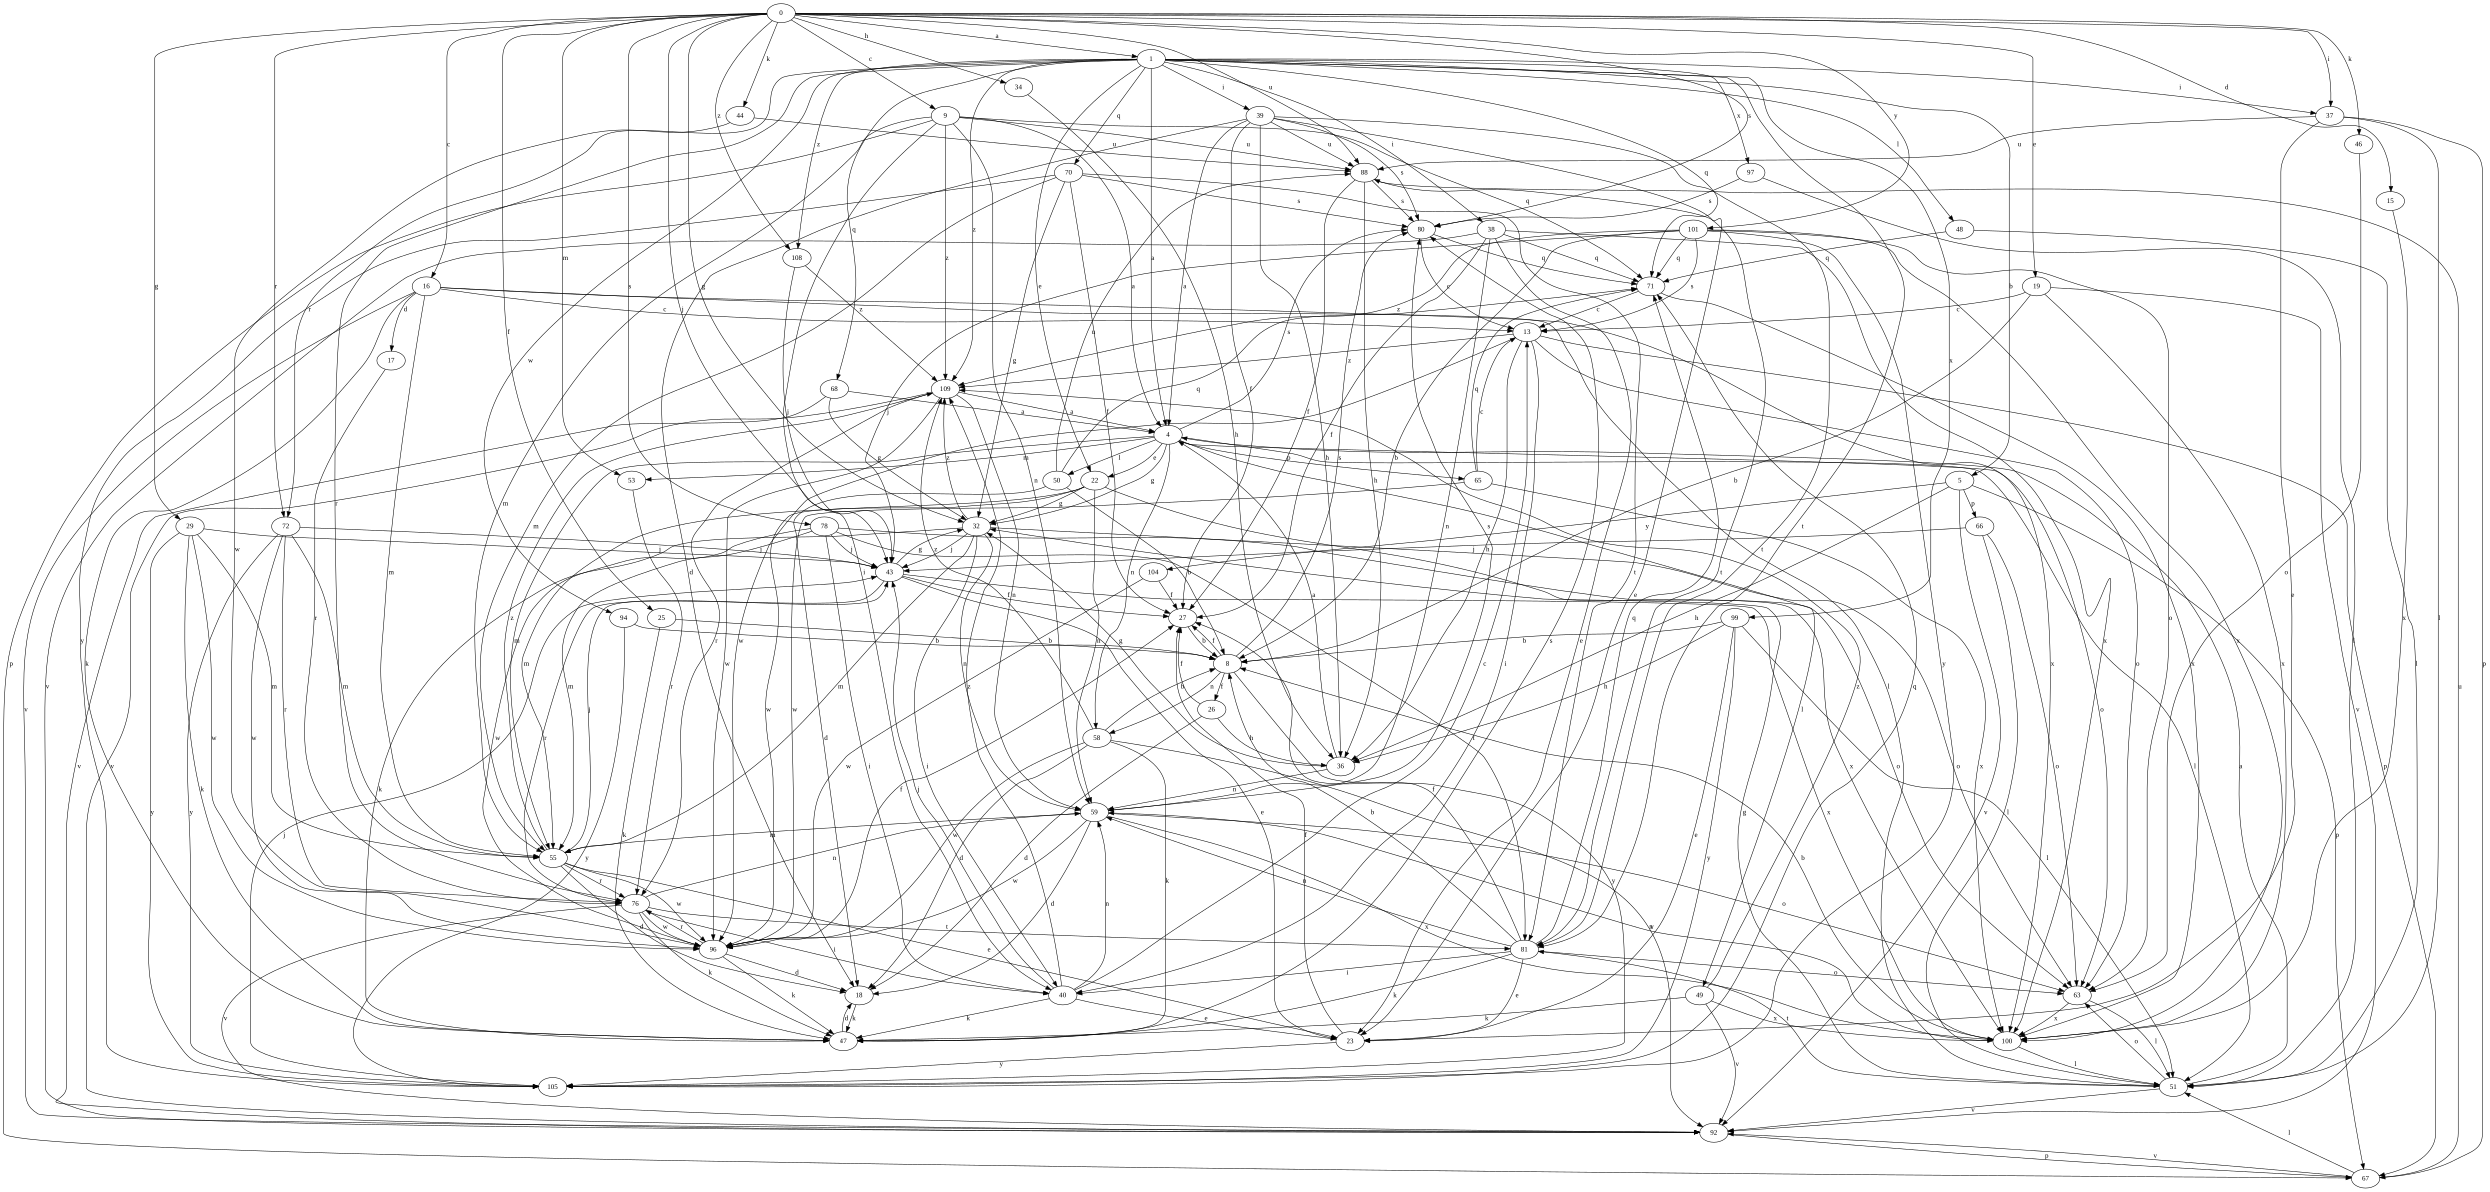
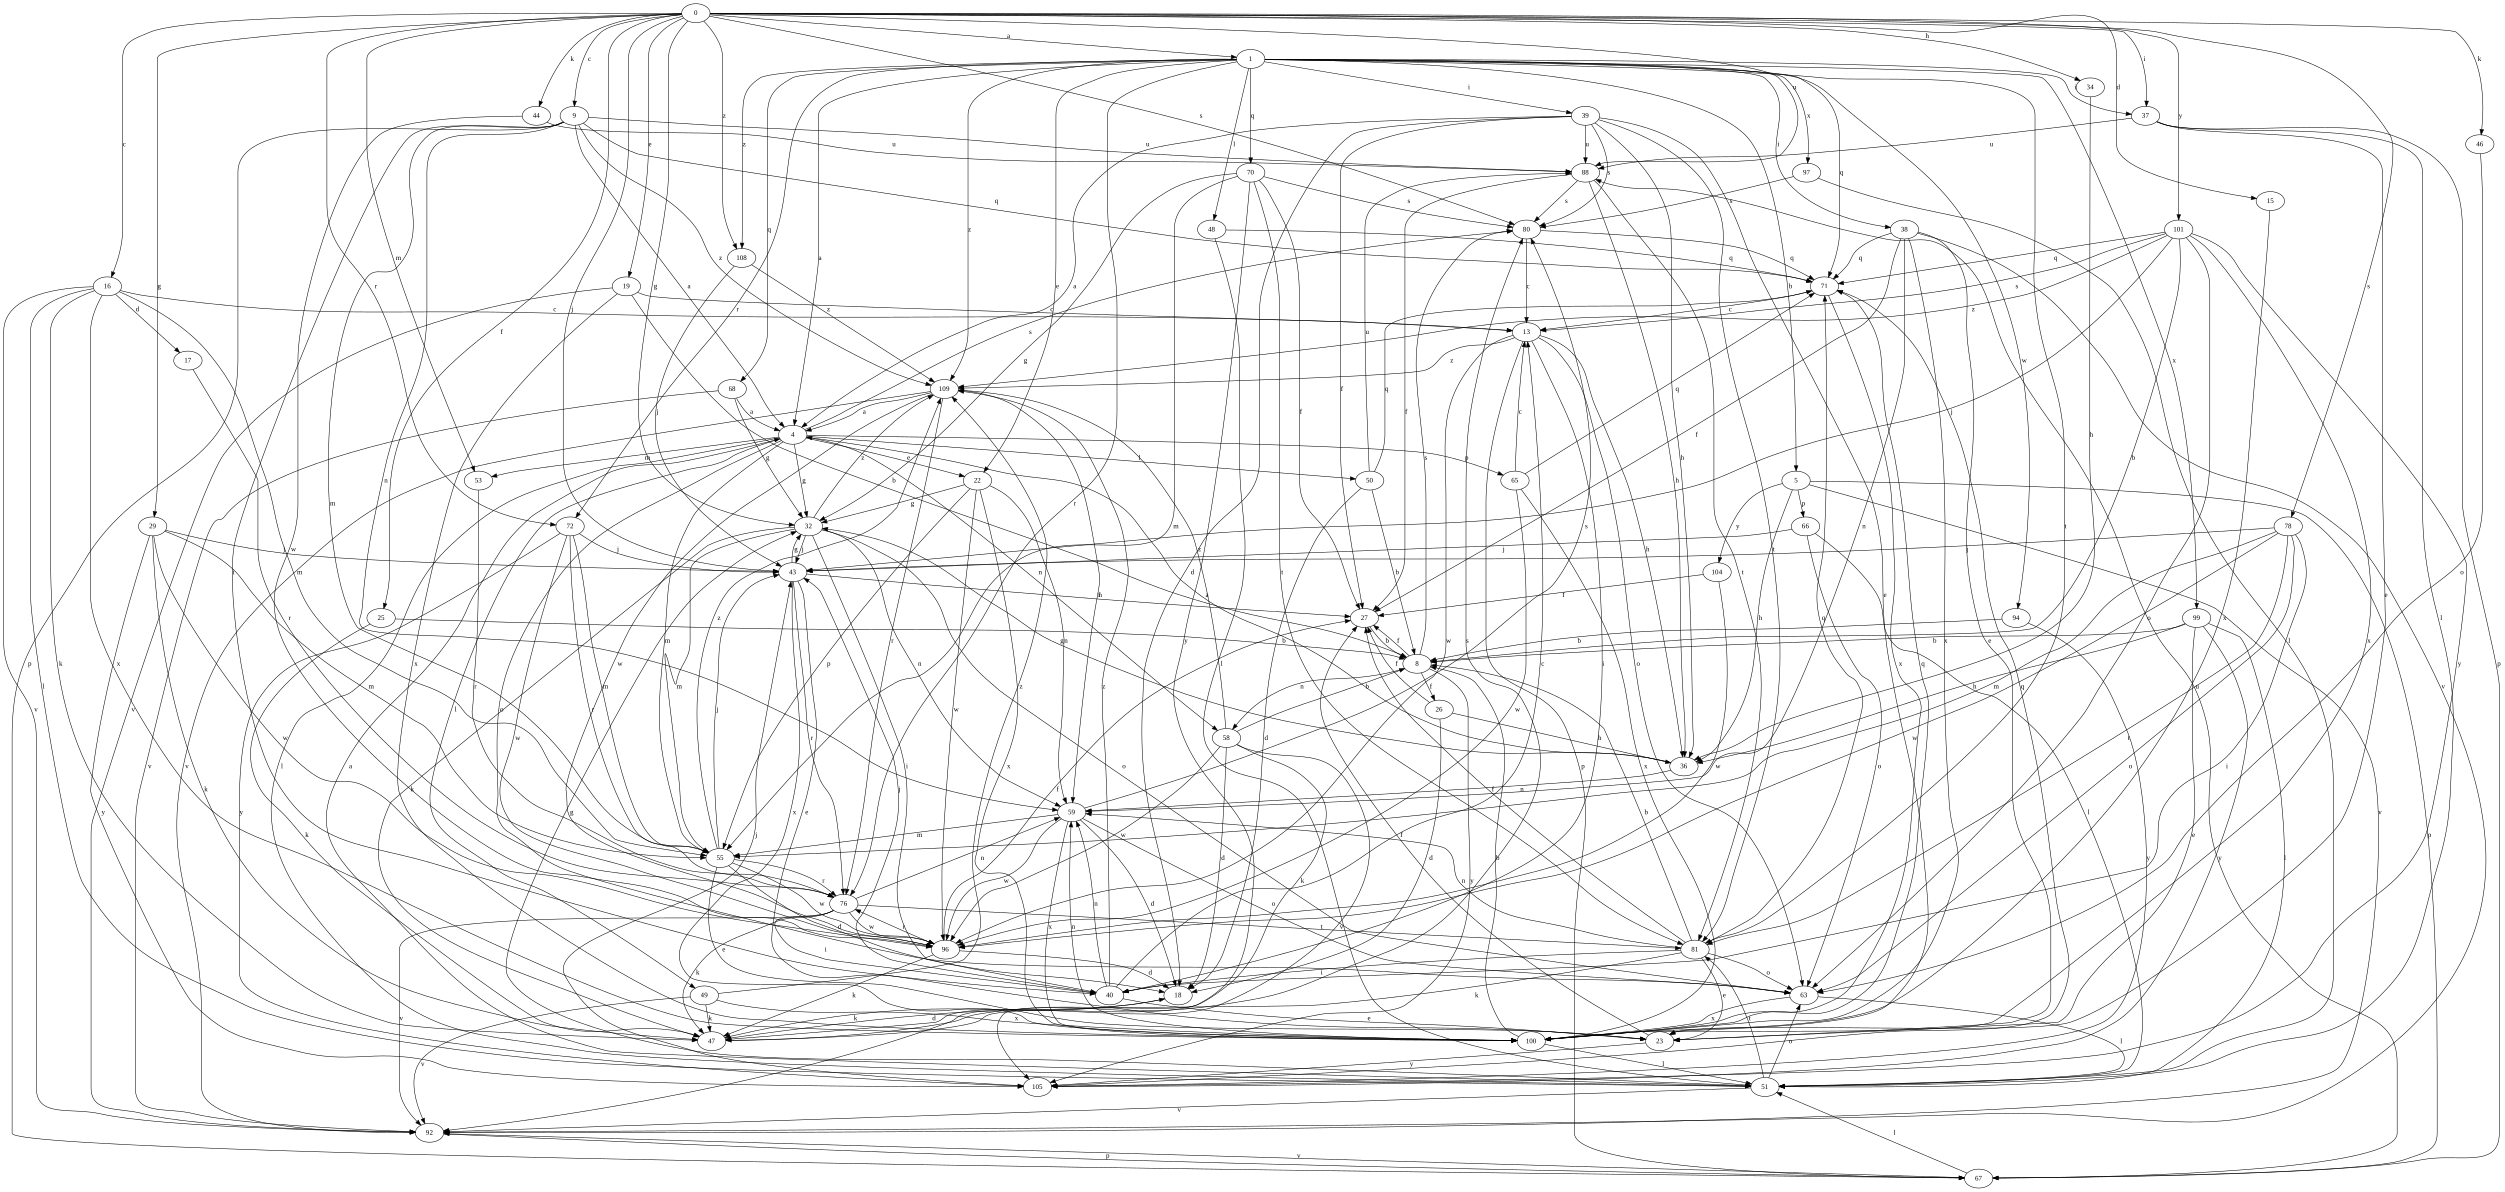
(527, 664) -> (829, 664)
none -> (1923, 777)
(956, 1018) -> none
